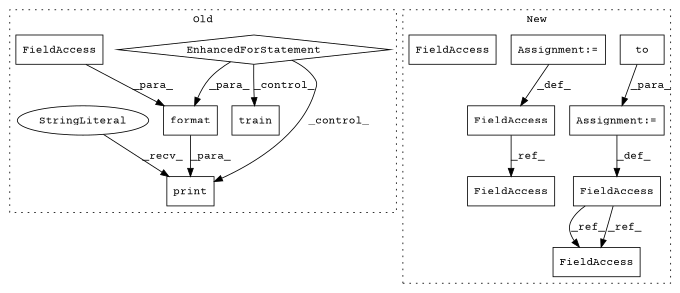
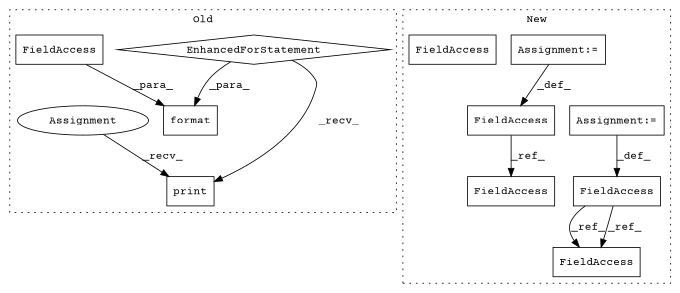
(642, 50) -> none
(83, 120) -> (83, 120)
(256, 120) -> none
(339, 120) -> (339, 120)
(190, 152) -> none
